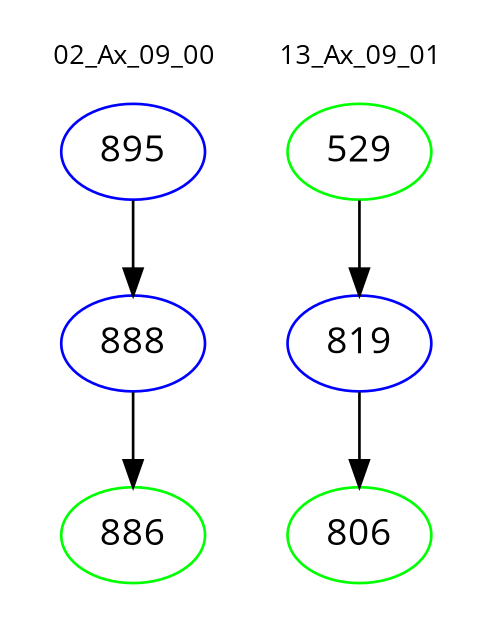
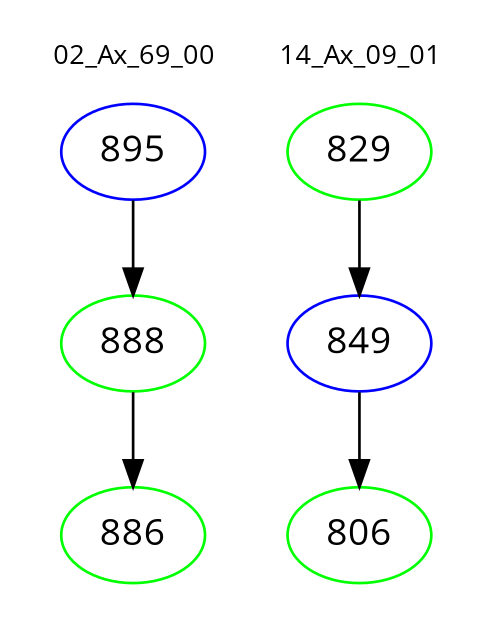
(134, 57) -> (134, 57)
(361, 57) -> (361, 57)
(359, 152) -> (359, 152)
(133, 343) -> (133, 343)
(359, 343) -> (359, 343)
